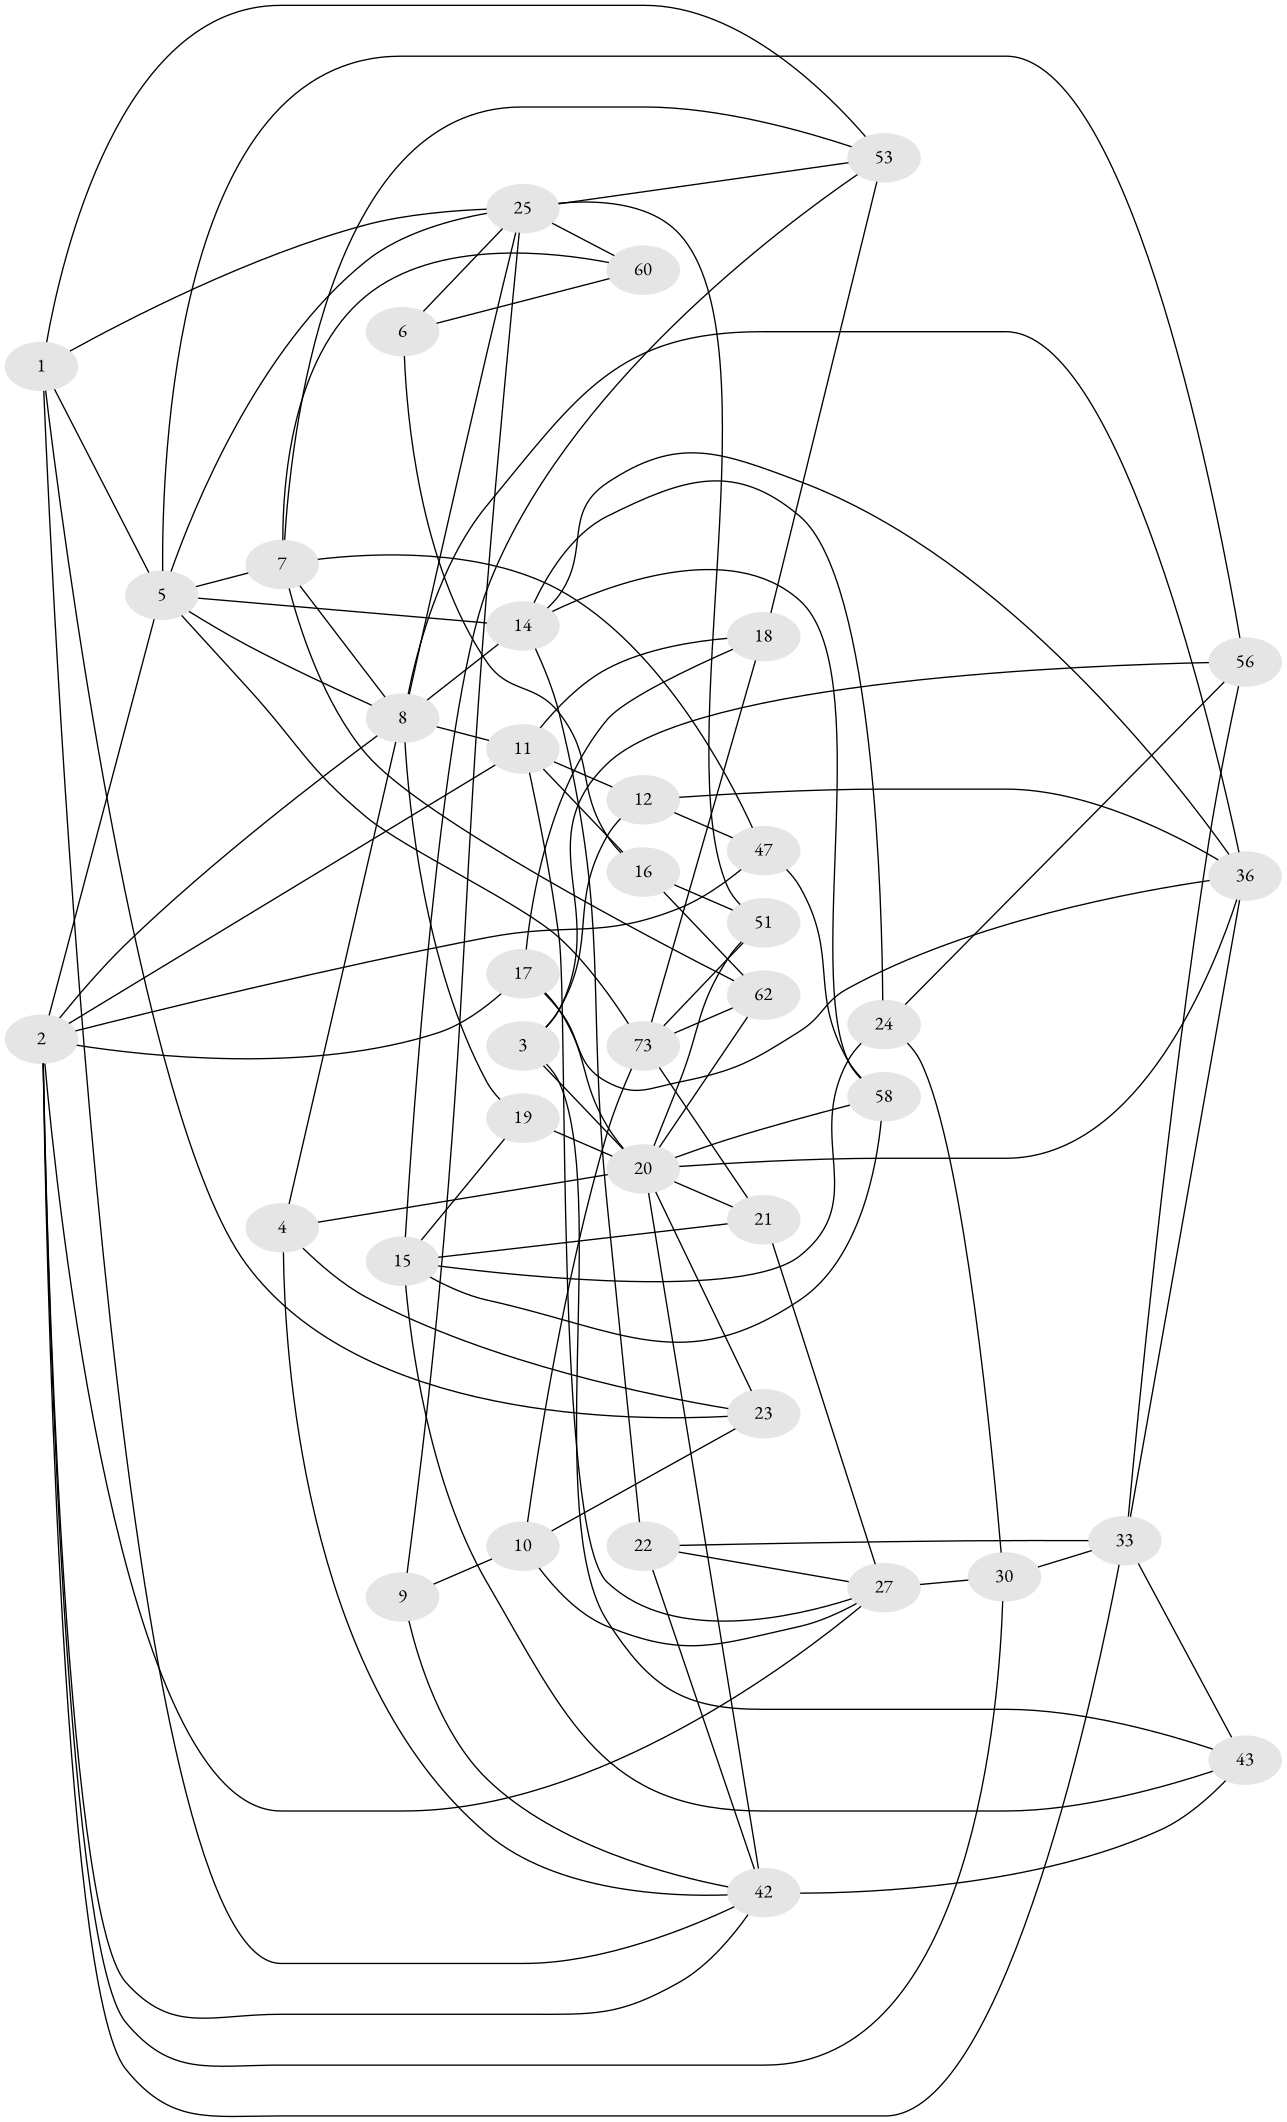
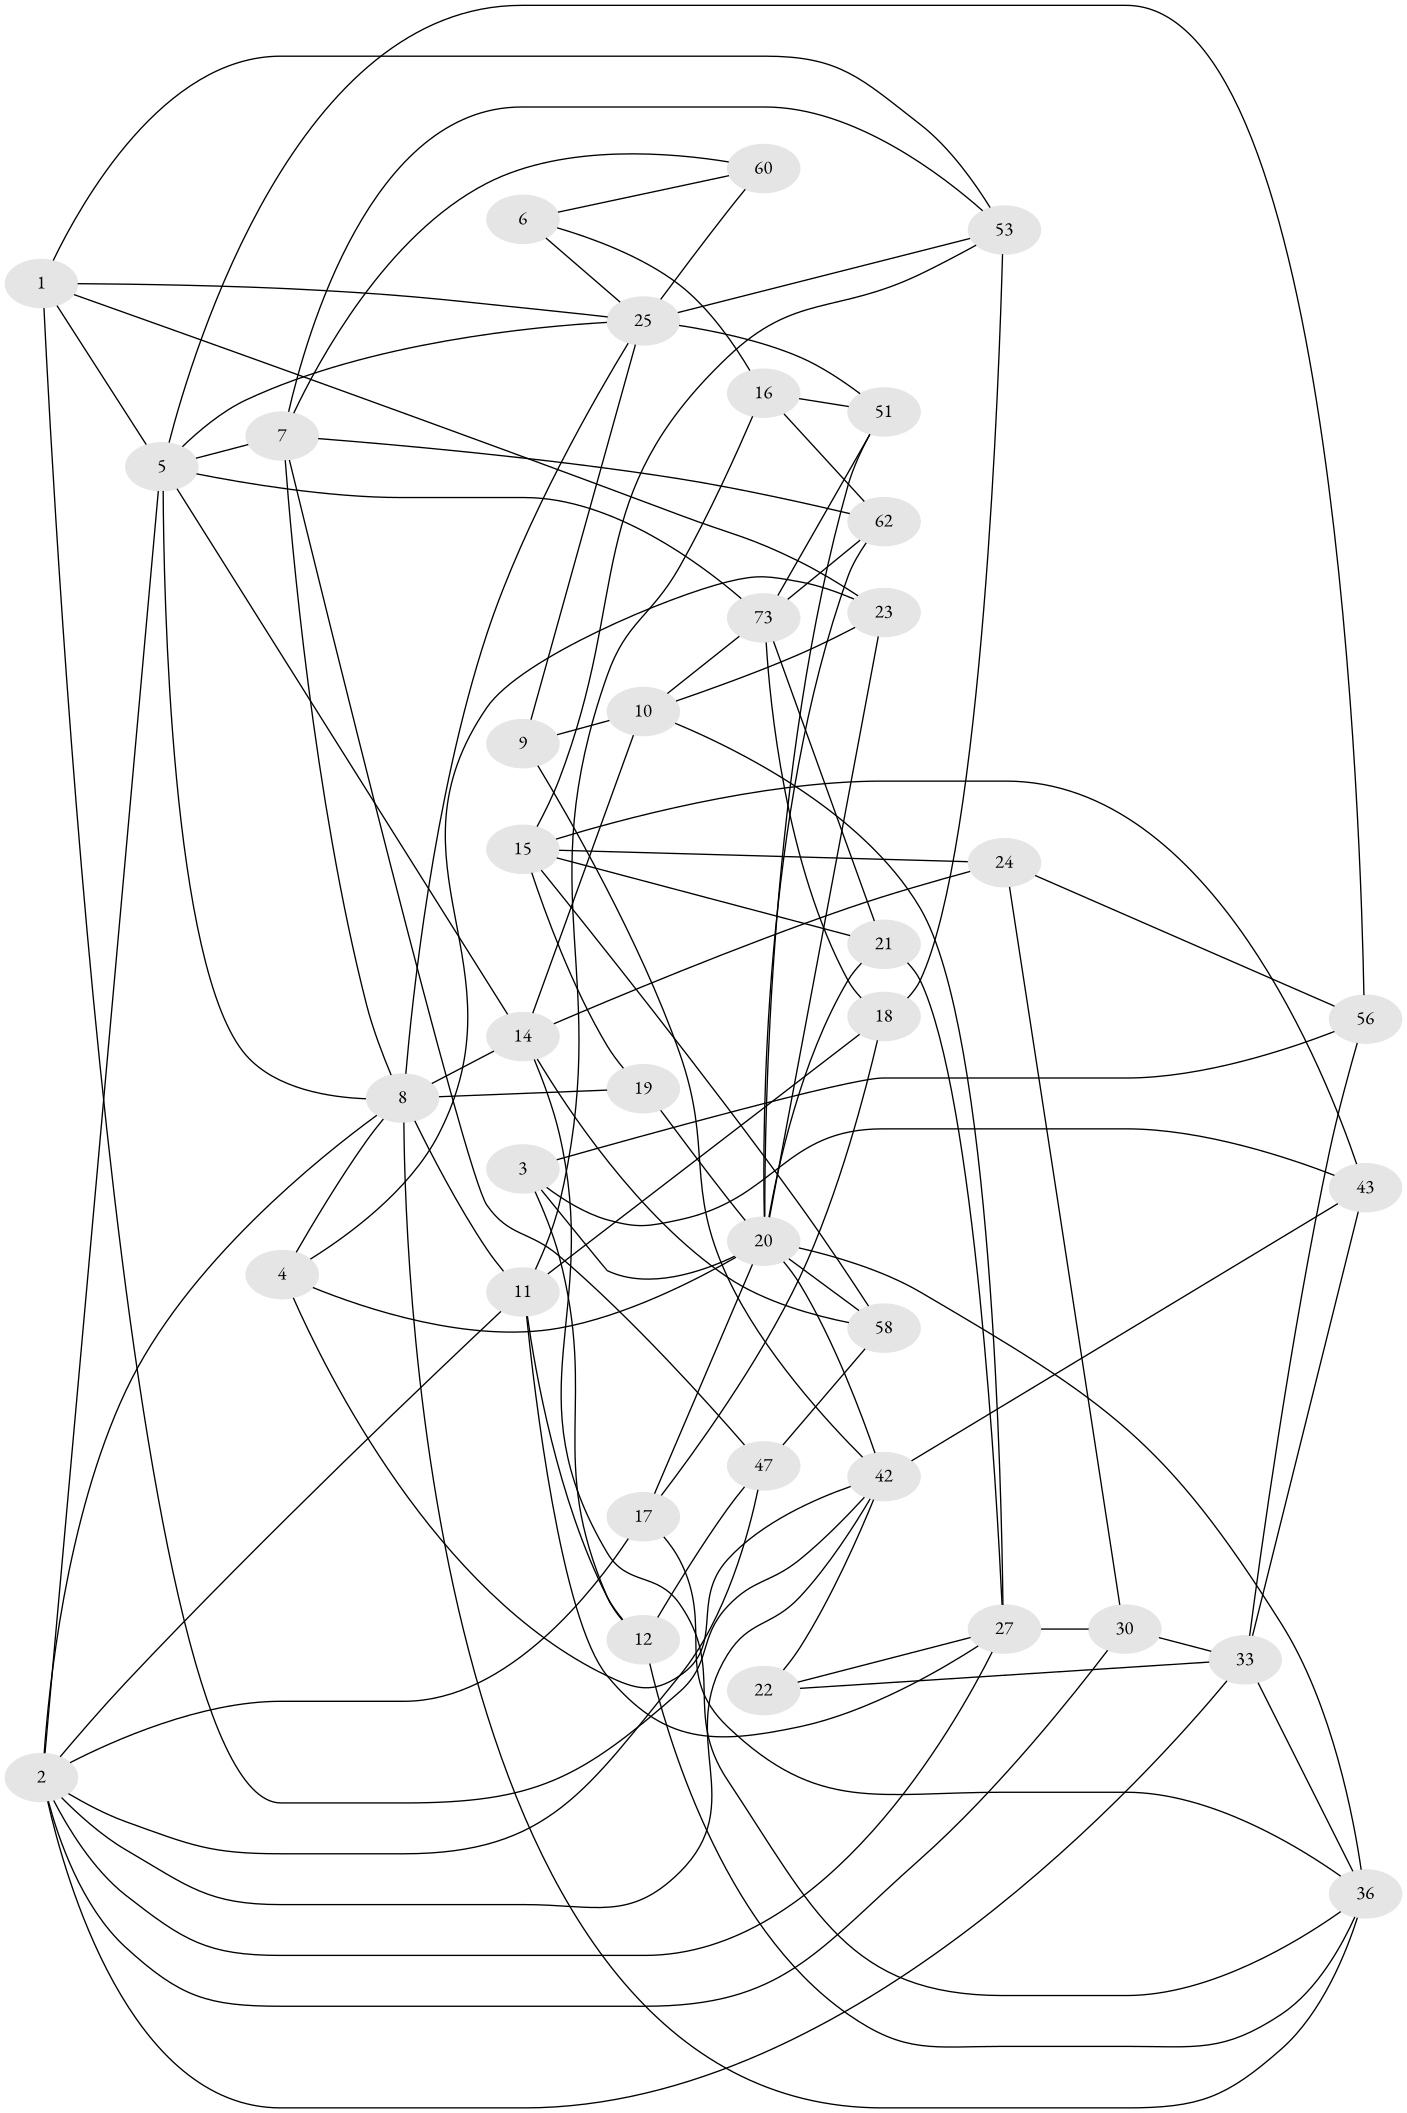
(598, 1061) -> (583, 874)
